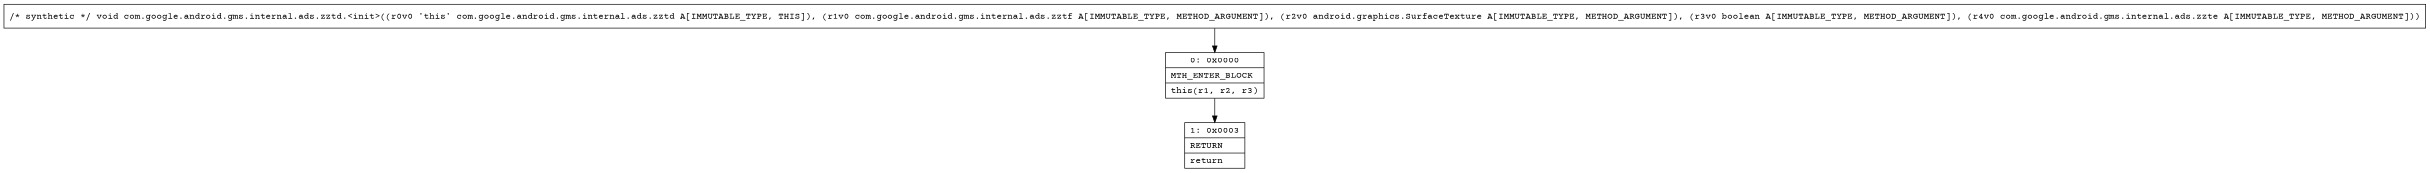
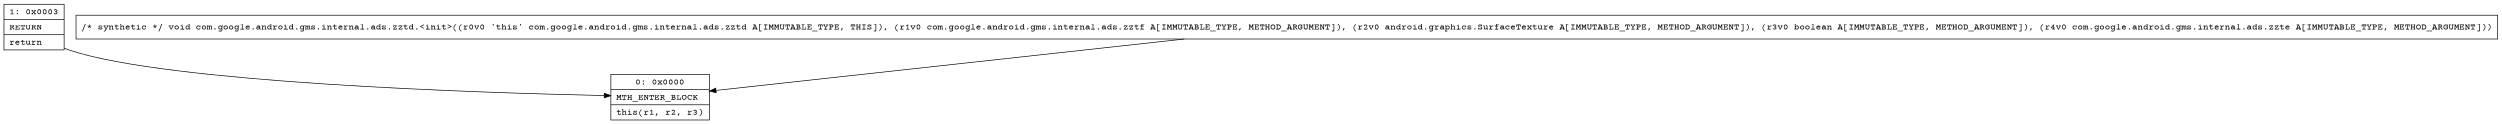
(1215, 107) -> (333, 84)
